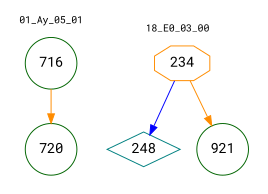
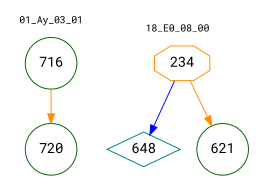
(52, 21) -> (52, 21)
(178, 29) -> (178, 29)
(144, 149) -> (144, 149)
(223, 149) -> (223, 149)
